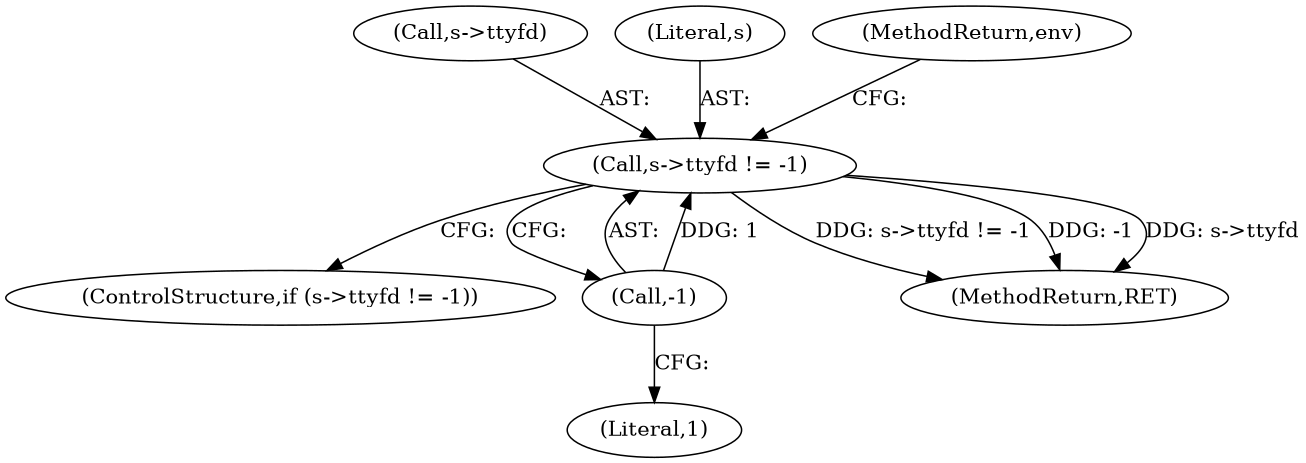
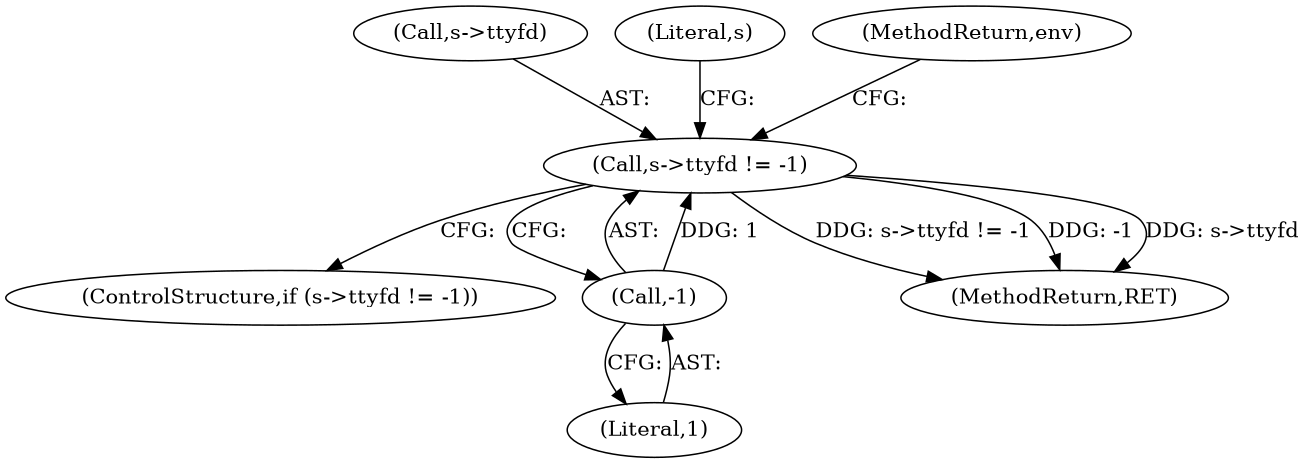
(729, 100) -> (731, 100)
none -> (670, 372)
